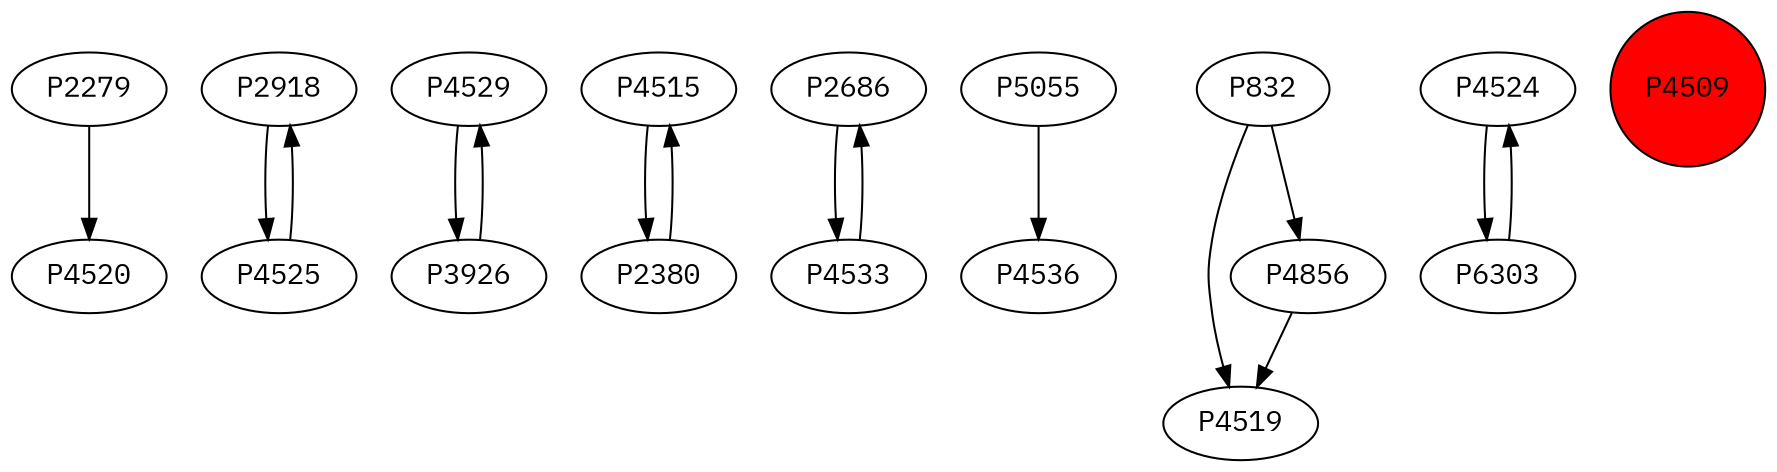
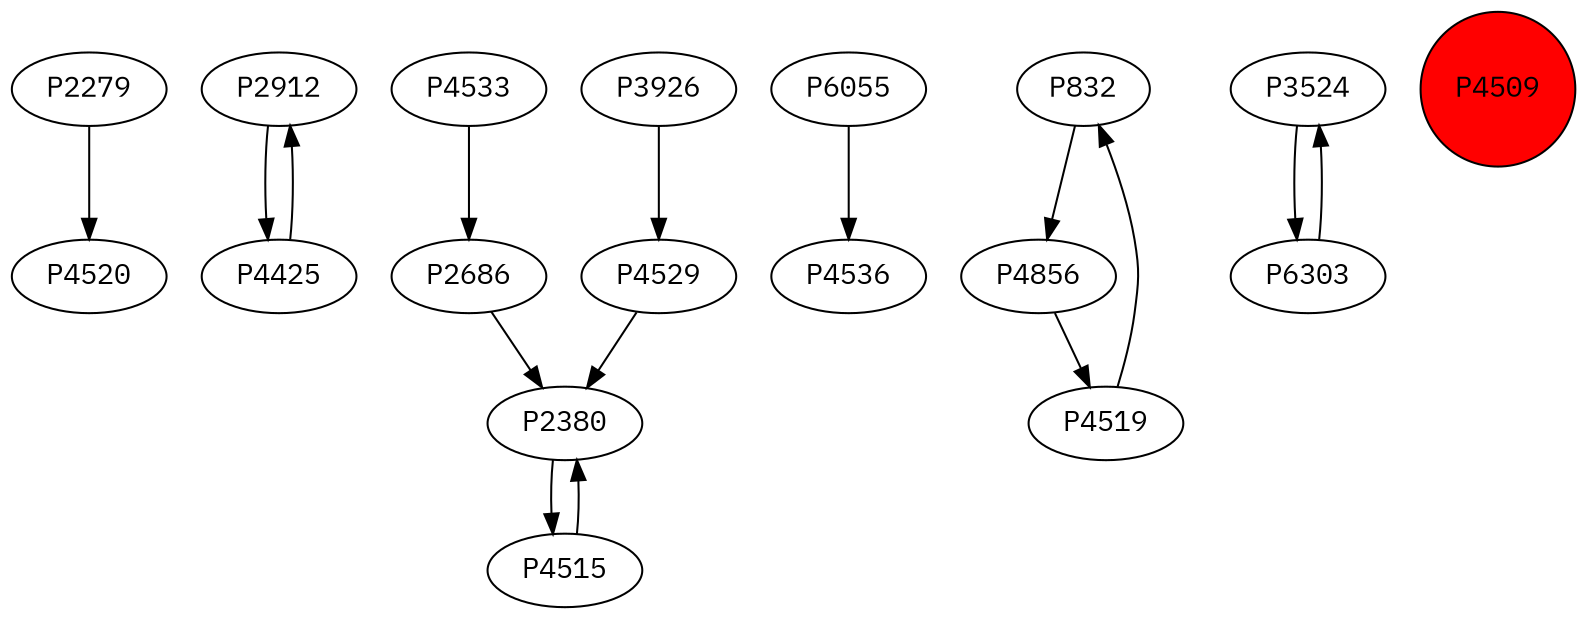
(279, 89) -> (279, 89)
(1039, 89) -> (849, 89)
(1498, 89) -> (1308, 89)
(455, 172) -> (618, 341)
(835, 172) -> (511, 341)
(1211, 244) -> (1138, 265)
(279, 276) -> (279, 276)
